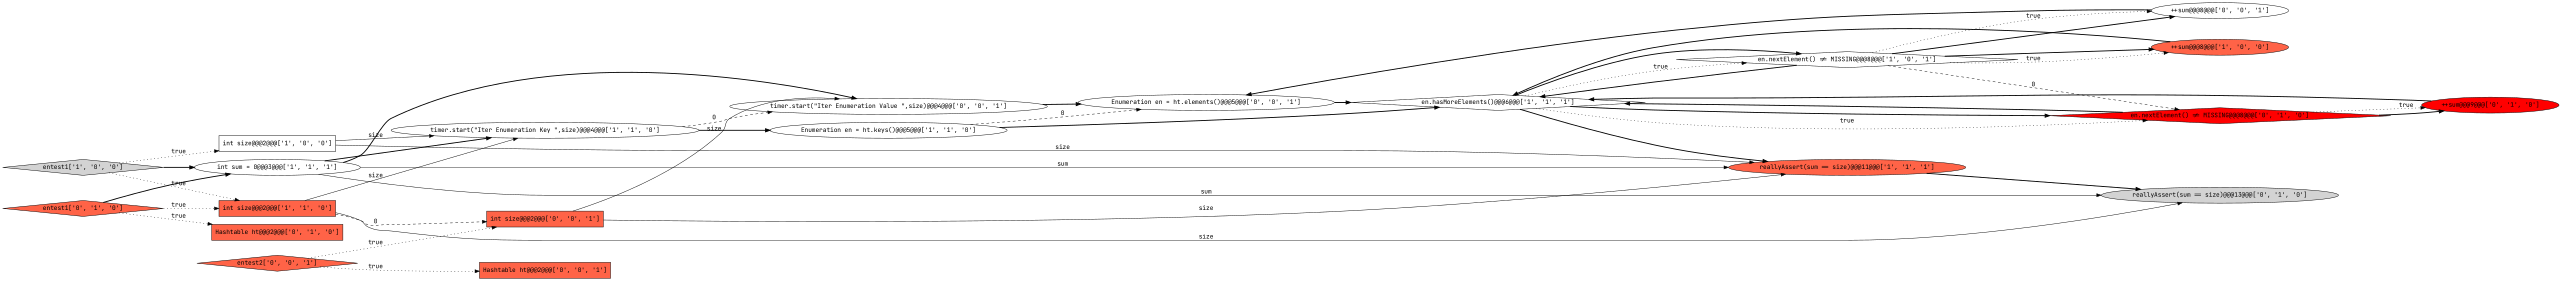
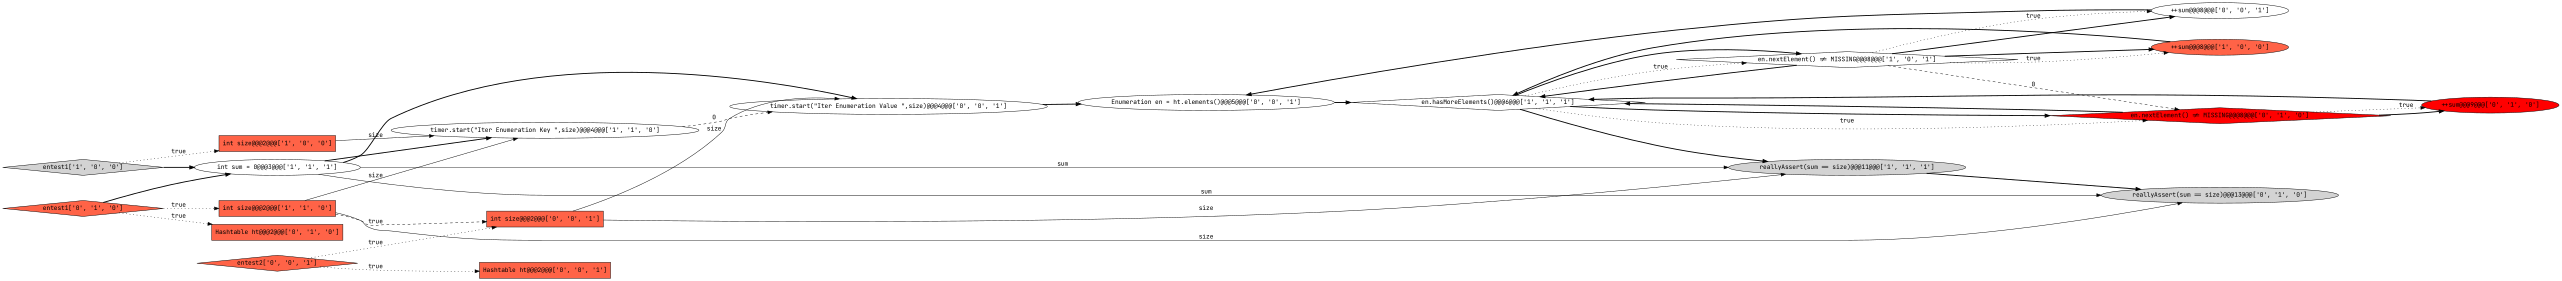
(889, 130) -> none
(277, 144) -> (277, 144)
(1043, 151) -> none
(1847, 167) -> (1847, 167)
(175, 187) -> none
(376, 221) -> (376, 221)
